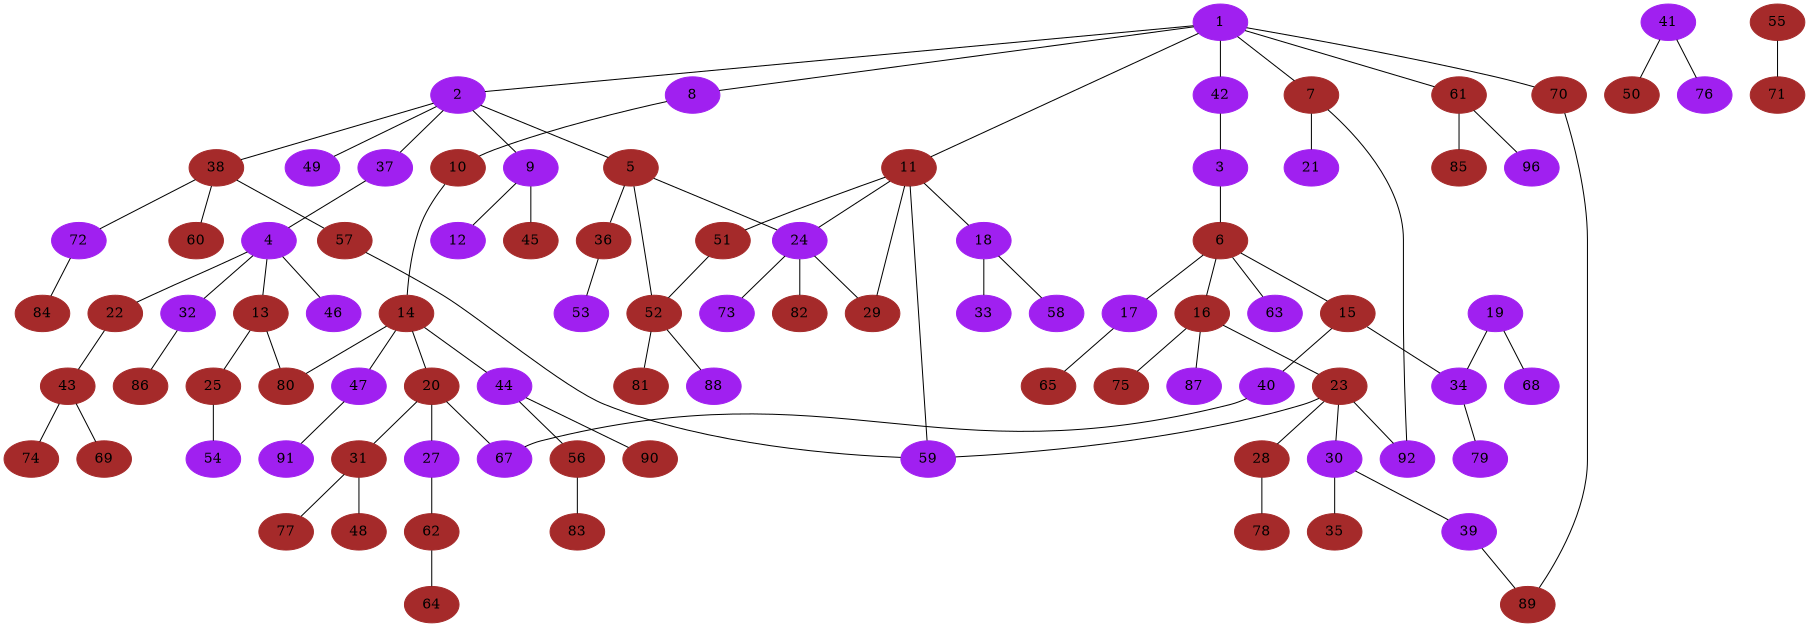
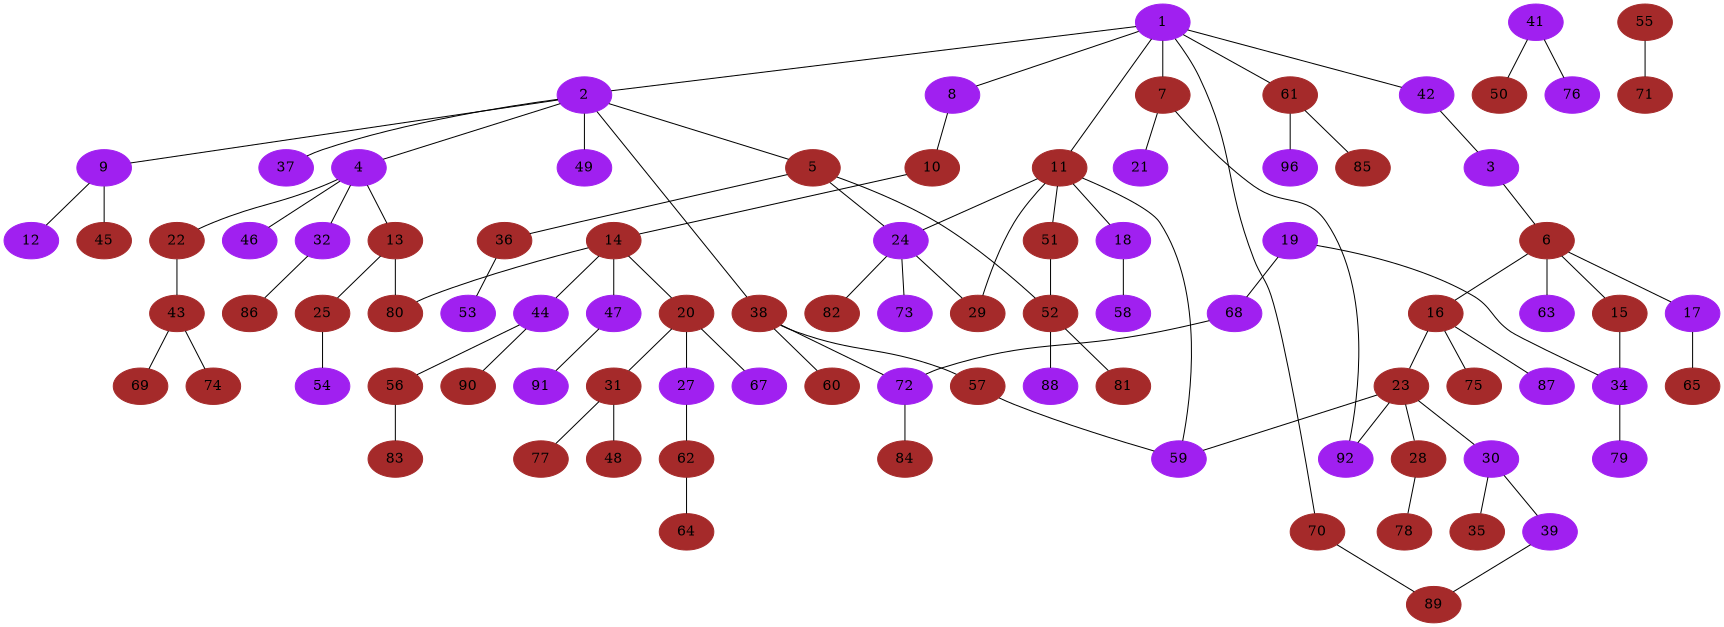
(327, 204) -> (472, 131)
(984, 313) -> none
none -> (1067, 344)
(1267, 386) -> none
